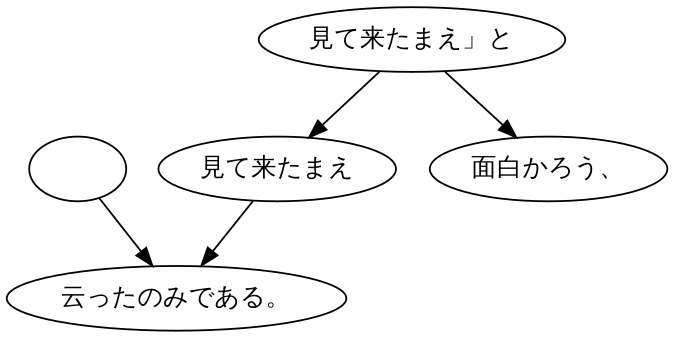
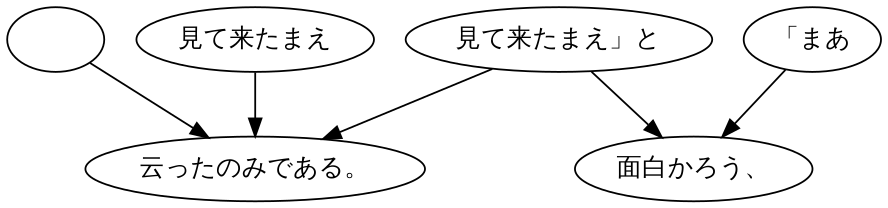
none -> (812, 40)
(351, 98) -> (416, 100)
